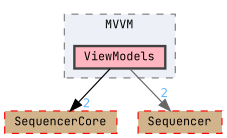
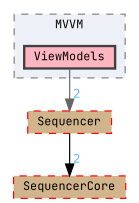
(94, 85) -> (70, 149)
